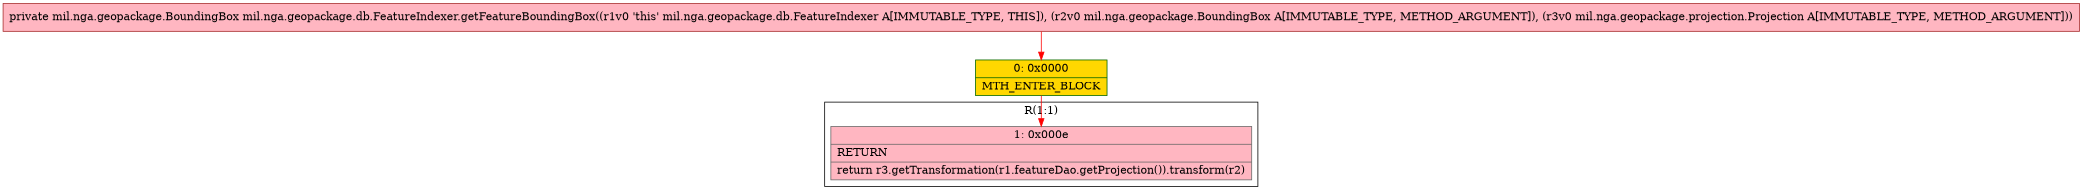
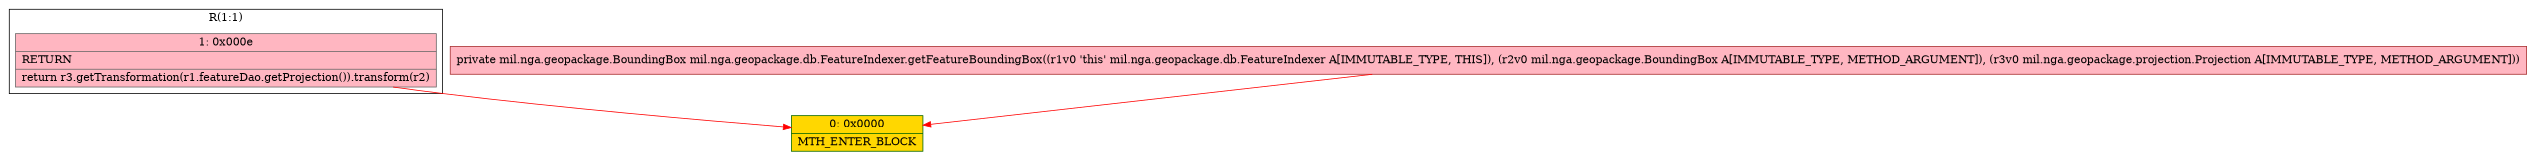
(1041, 107) -> (588, 109)
